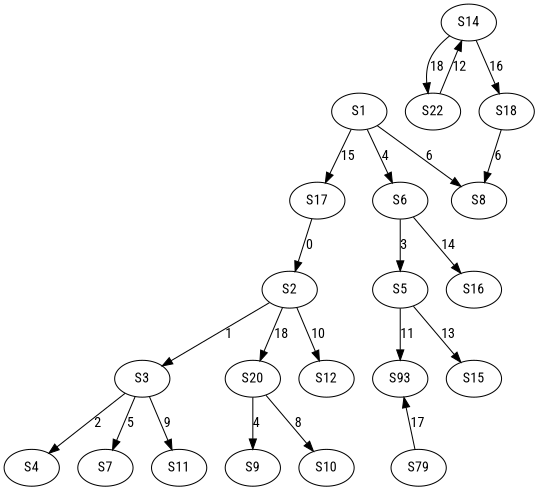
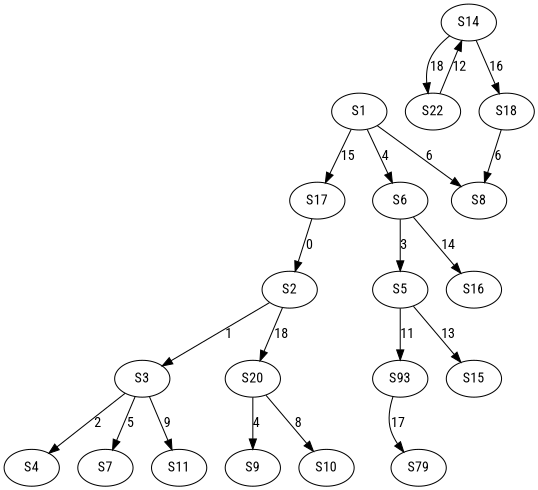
(327, 379) -> none
(411, 429) -> (389, 421)
